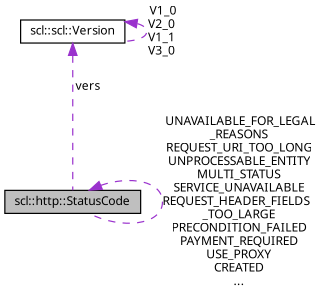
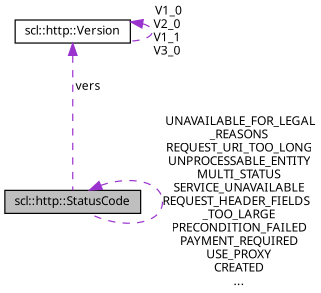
(73, 32) -> (73, 32)
